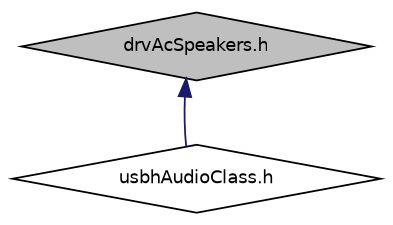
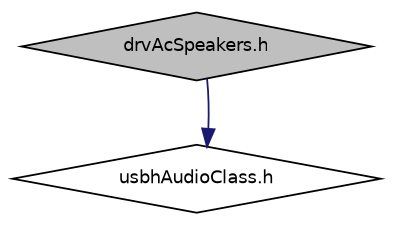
(185, 122) -> (209, 104)
